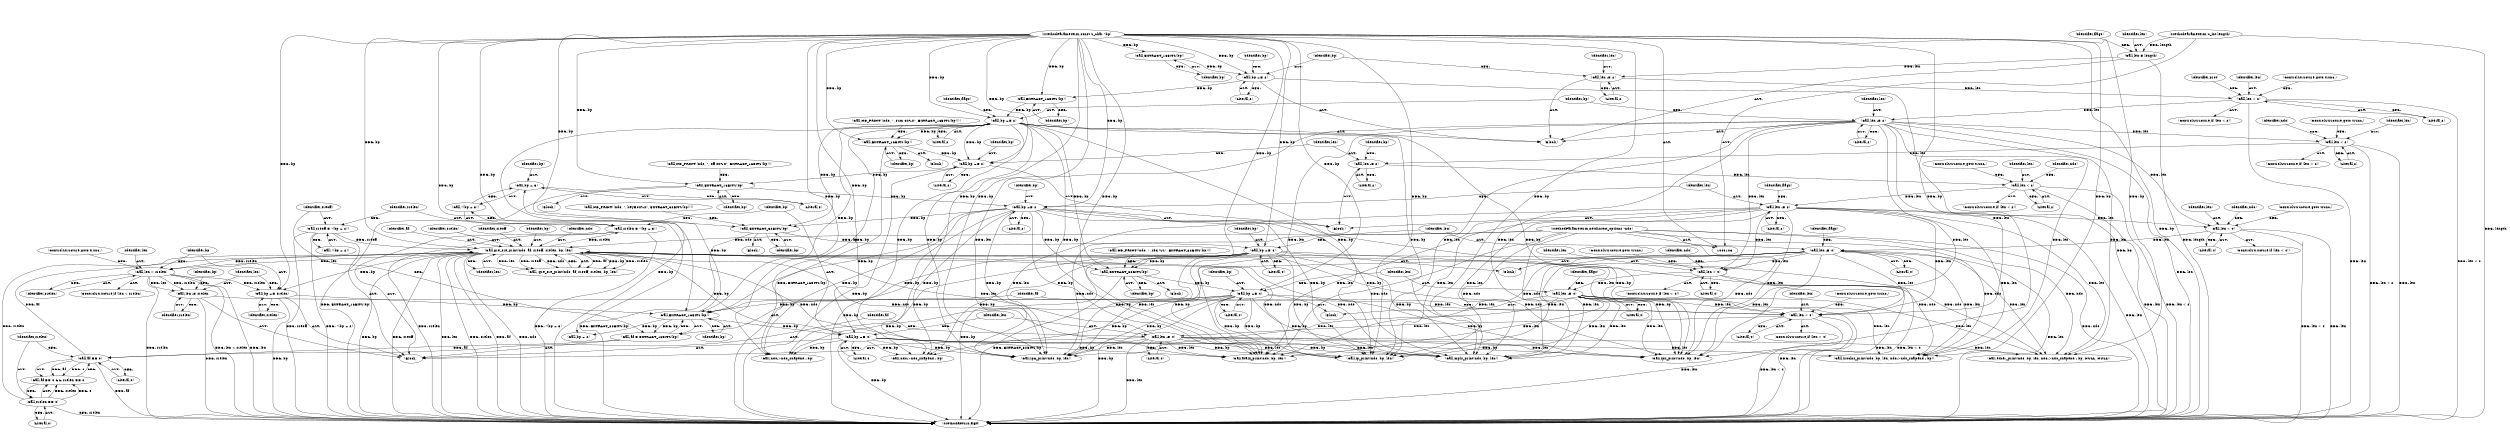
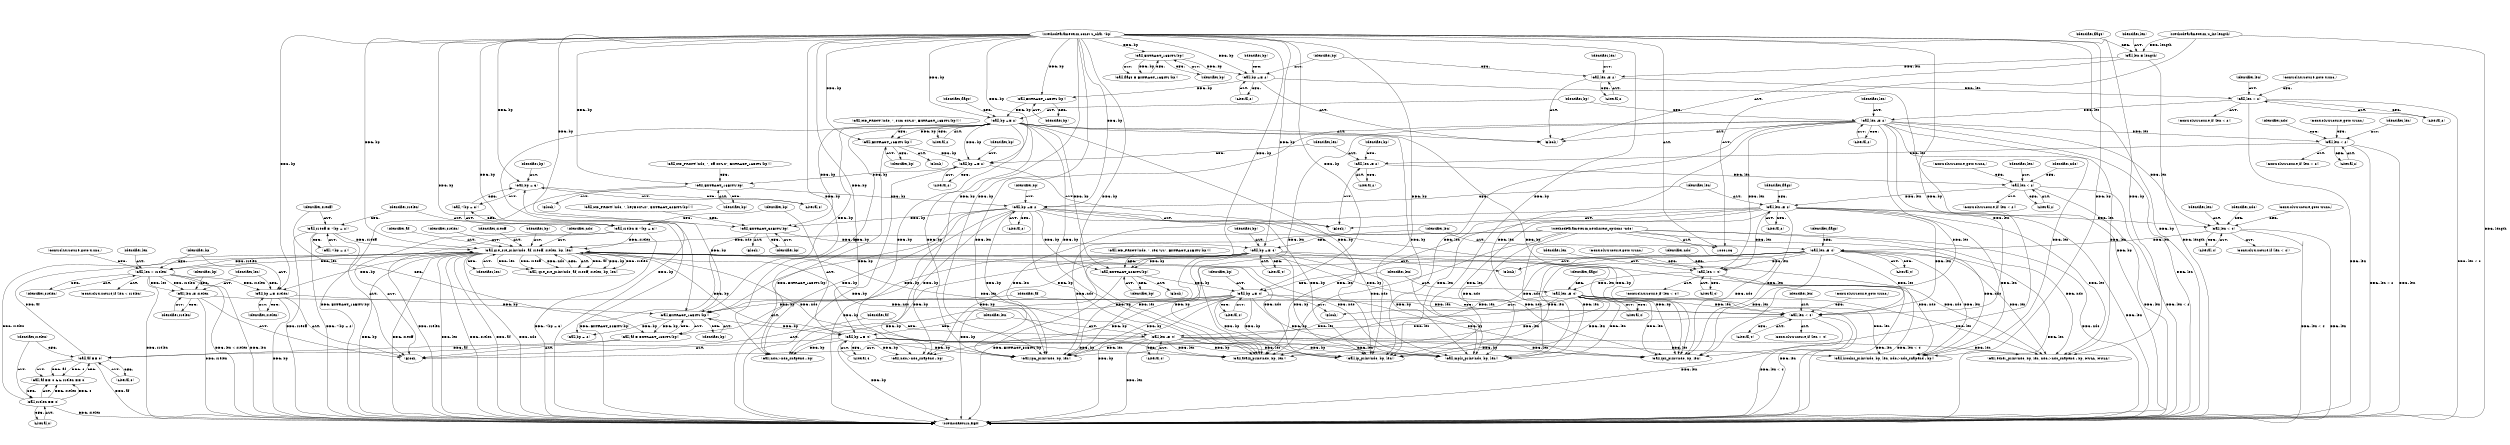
none -> (643, 39)
none -> (1147, 78)
(2205, 78) -> none
(582, 240) -> (608, 246)
(90, 413) -> (90, 413)
